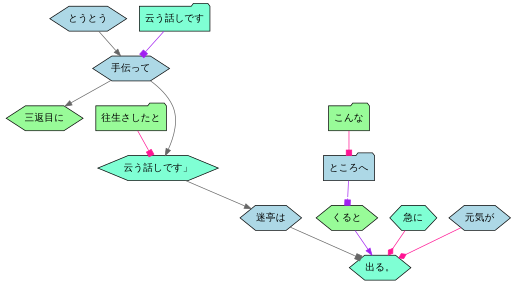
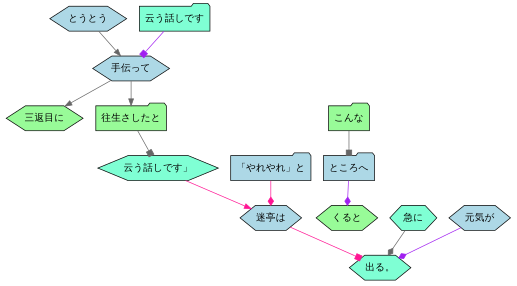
(174, 111) -> (131, 90)
(143, 140) -> (143, 140)
(349, 140) -> (349, 140)
none -> (271, 168)
(348, 189) -> (348, 189)
(215, 193) -> (215, 193)
(399, 239) -> (399, 239)
(362, 240) -> none
(322, 241) -> (322, 241)
(434, 241) -> (434, 241)
